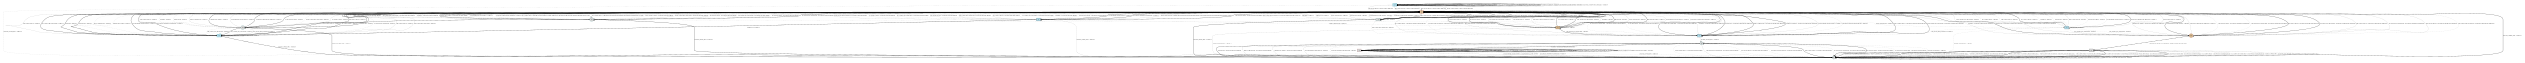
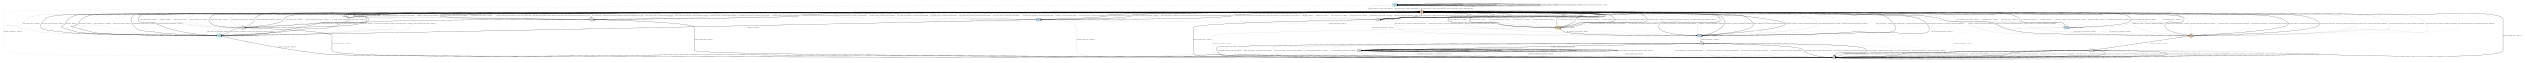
(2168, 43) -> (2159, 43)
